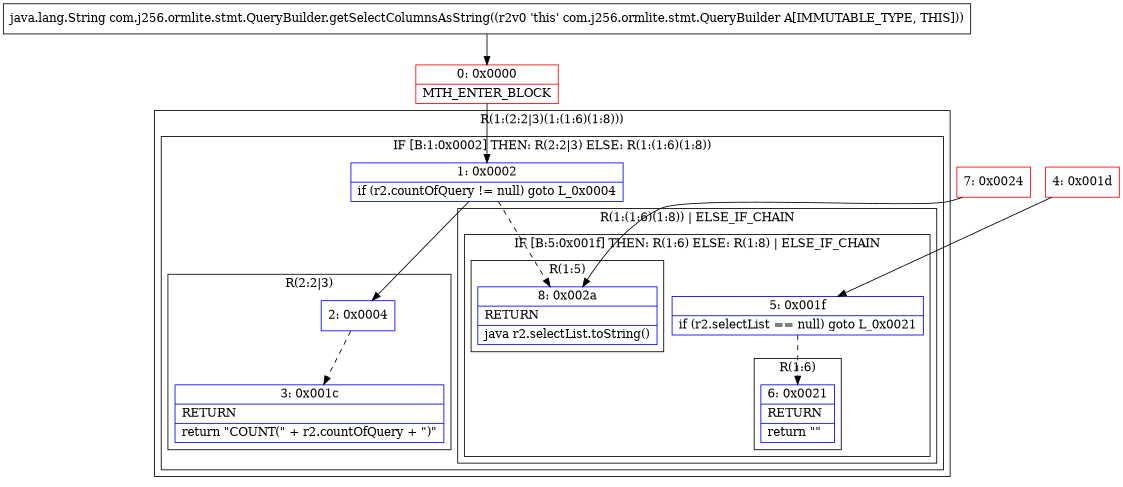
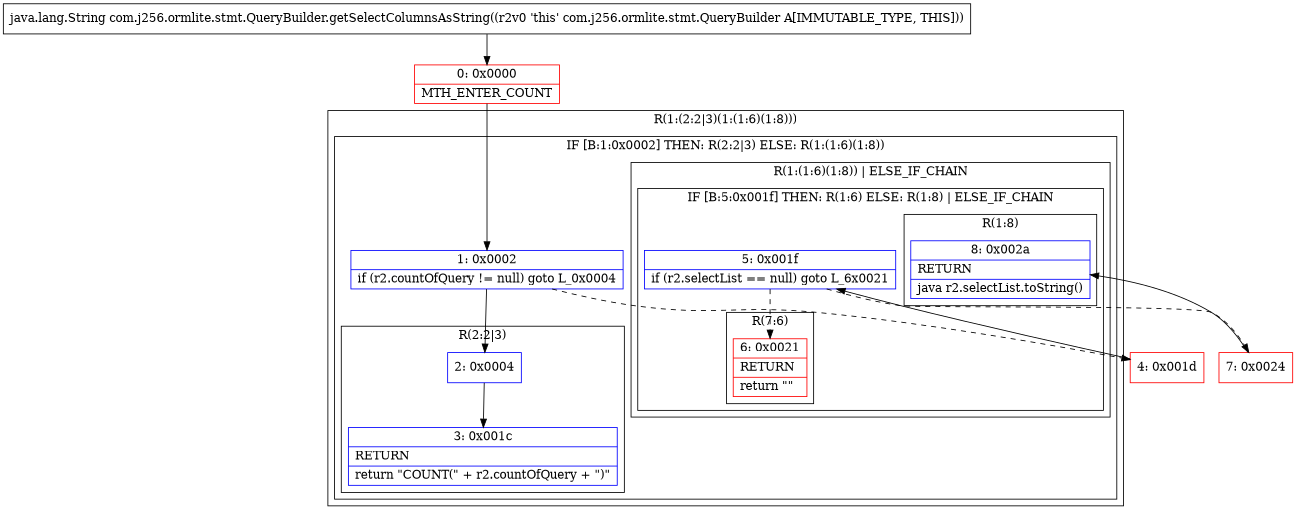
(487, 93) -> (487, 93)
(522, 241) -> (837, 315)
(567, 270) -> (1000, 224)
none -> (1139, 308)
(798, 325) -> (770, 279)
(339, 354) -> (484, 401)
(798, 368) -> (770, 322)
(798, 414) -> (770, 368)
